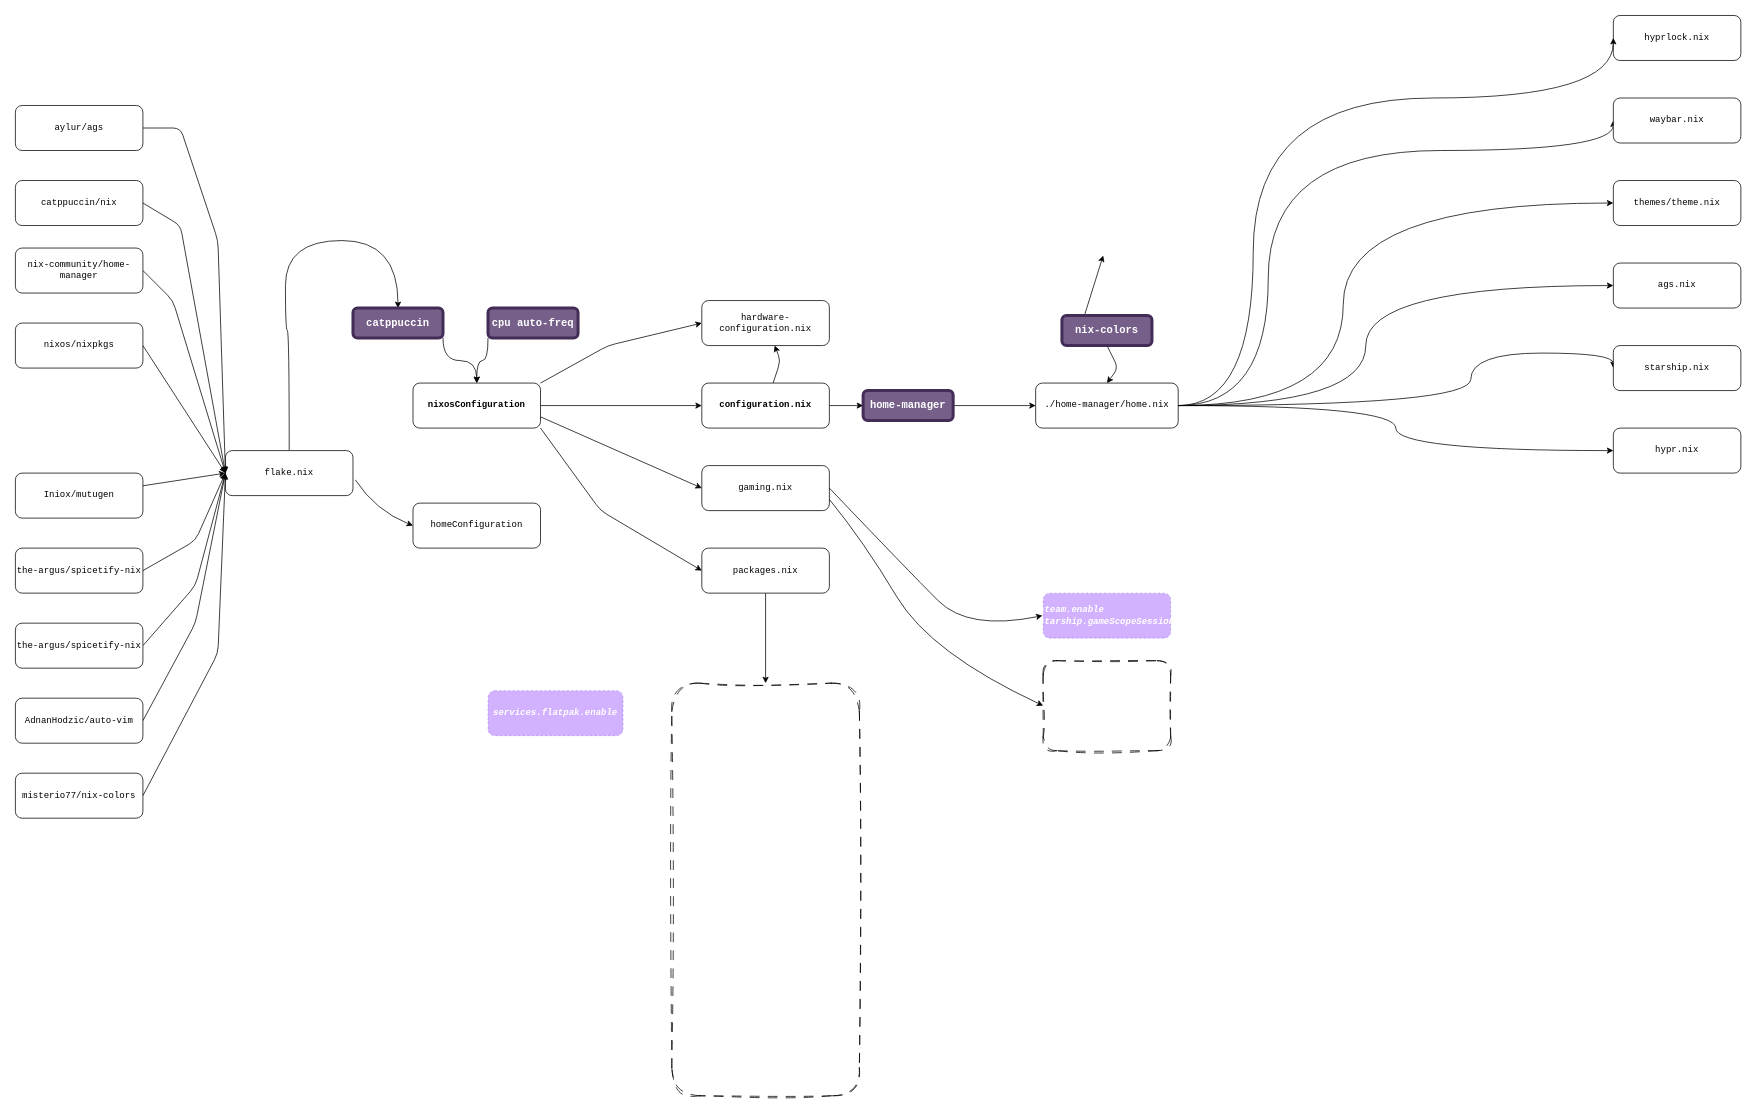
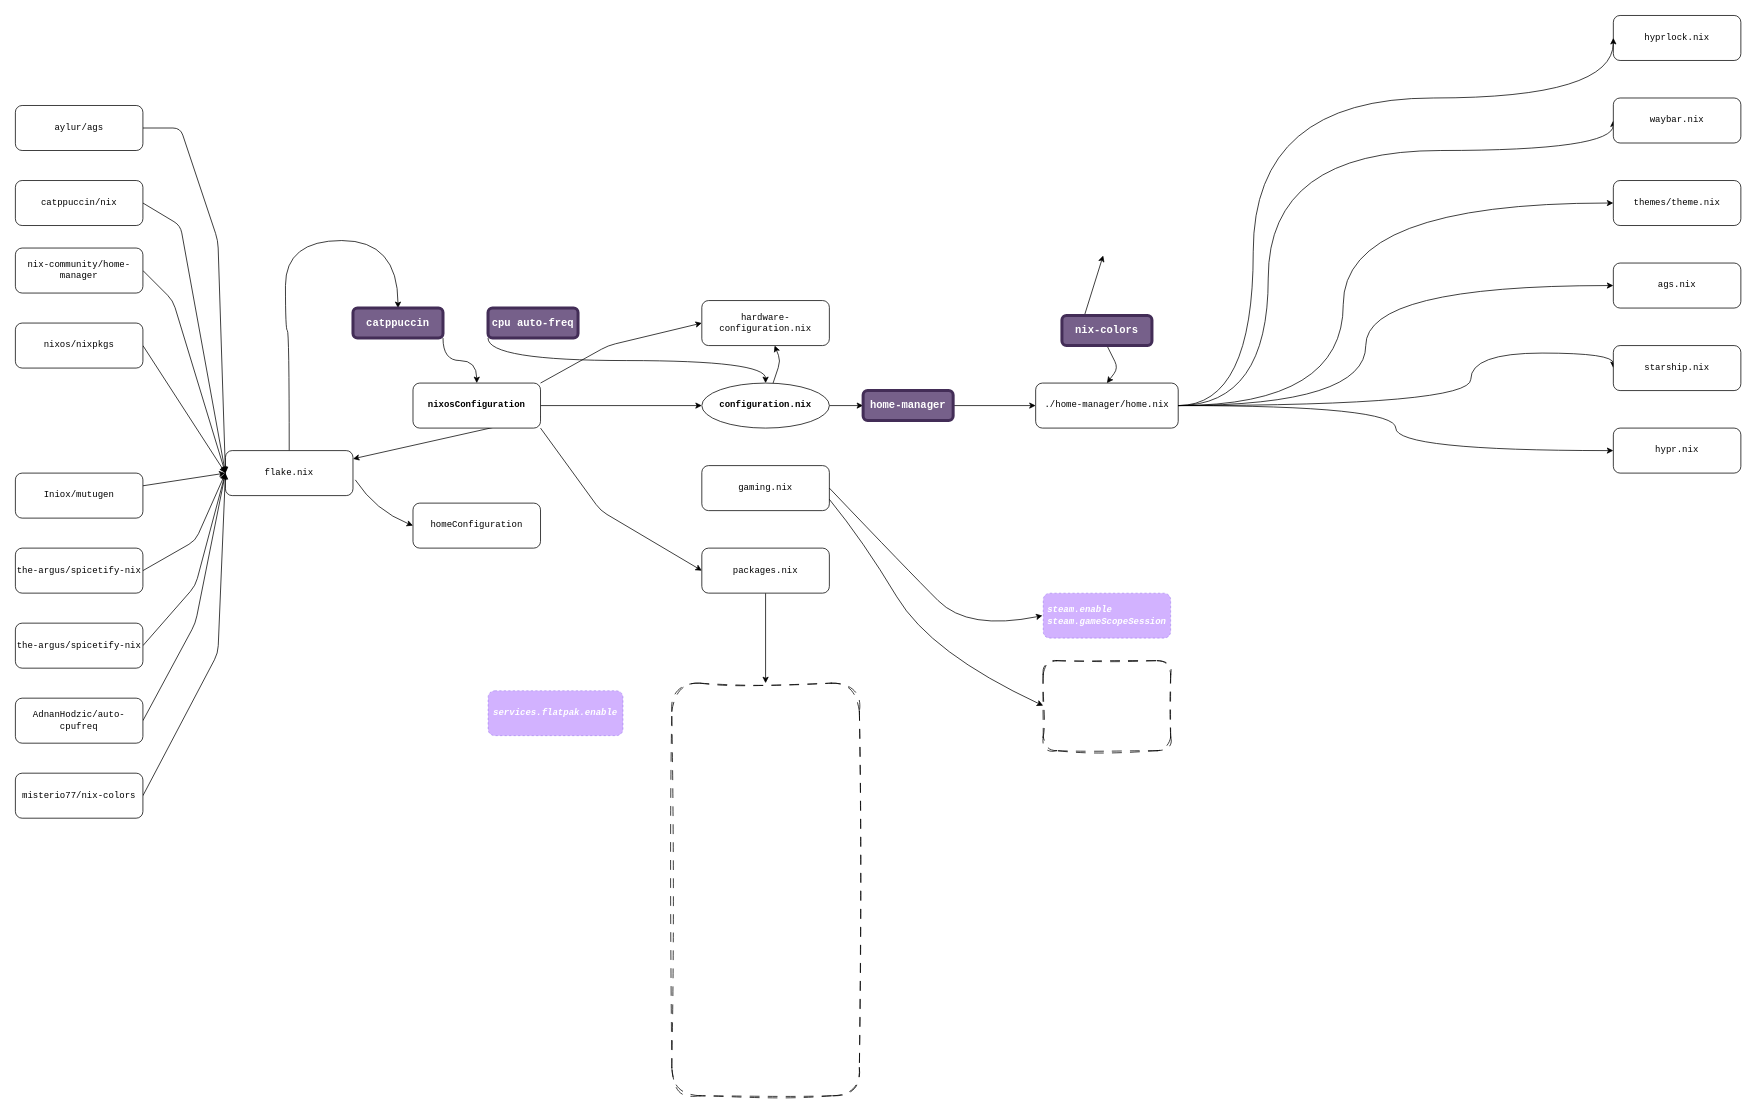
(486, 356) -> (719, 364)
(765, 405) -> (765, 405)
(618, 451) -> (422, 443)
(1107, 615) -> (1107, 615)
(79, 720) -> (79, 720)
